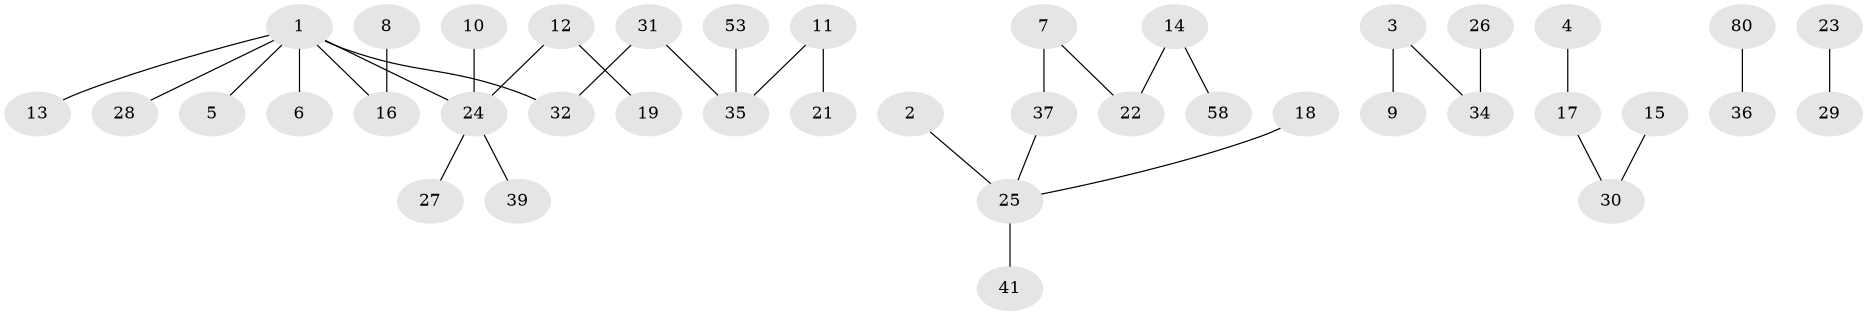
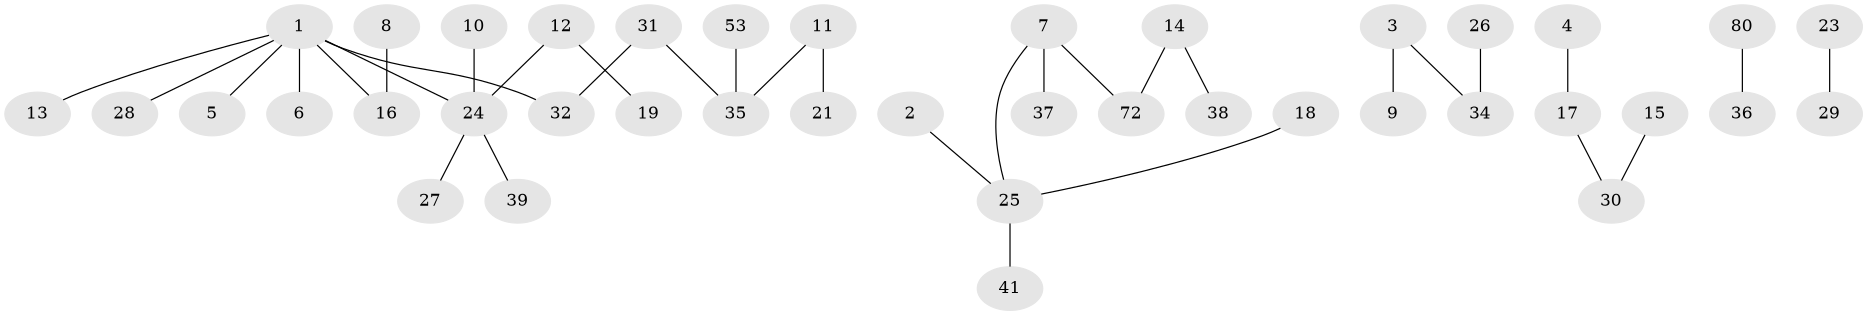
(1131, 114) -> (1131, 114)
(1219, 114) -> (1219, 114)
(1027, 158) -> (997, 109)
